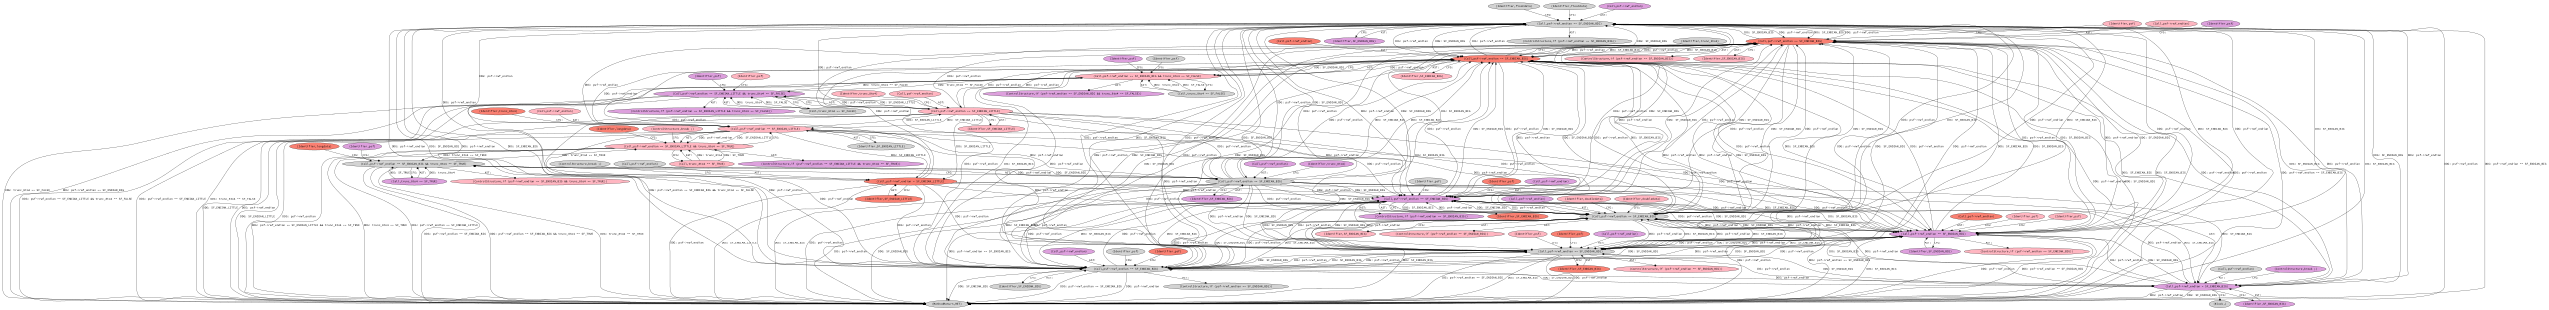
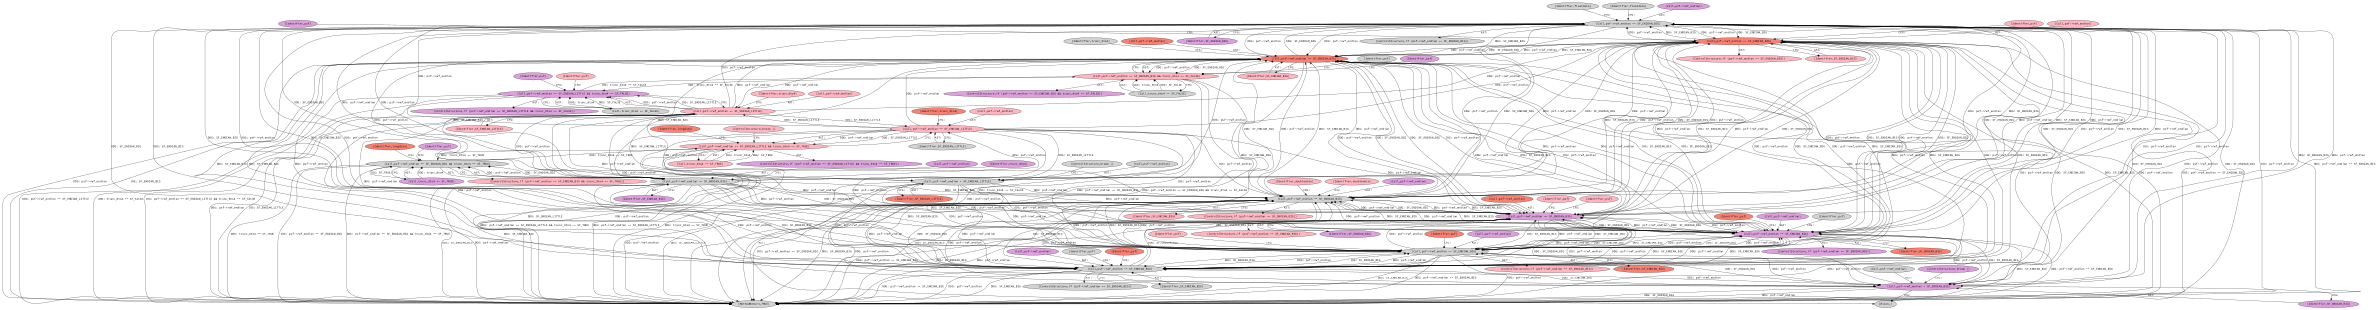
(910, 181) -> (957, 181)
(1675, 193) -> (1185, 300)
(947, 304) -> (754, 304)
